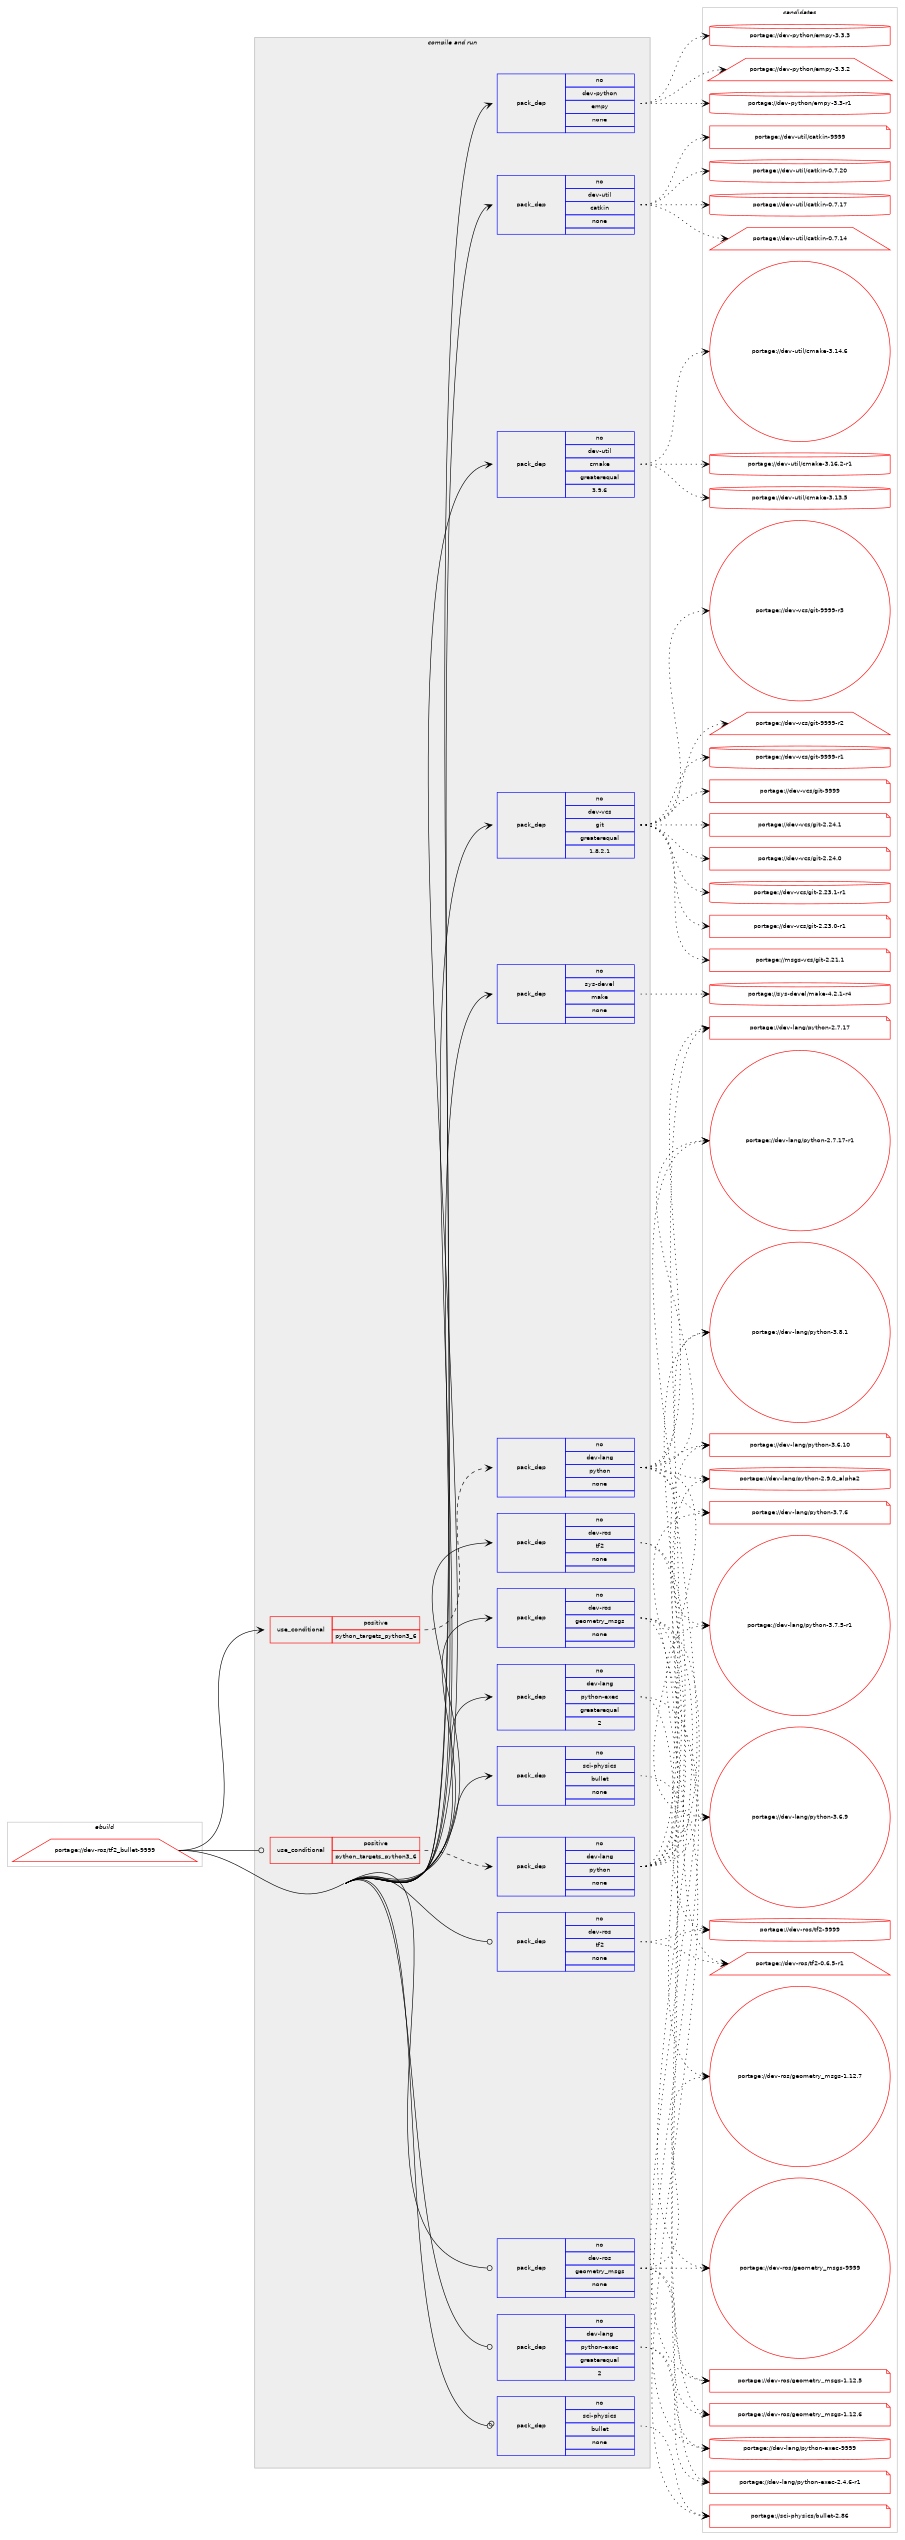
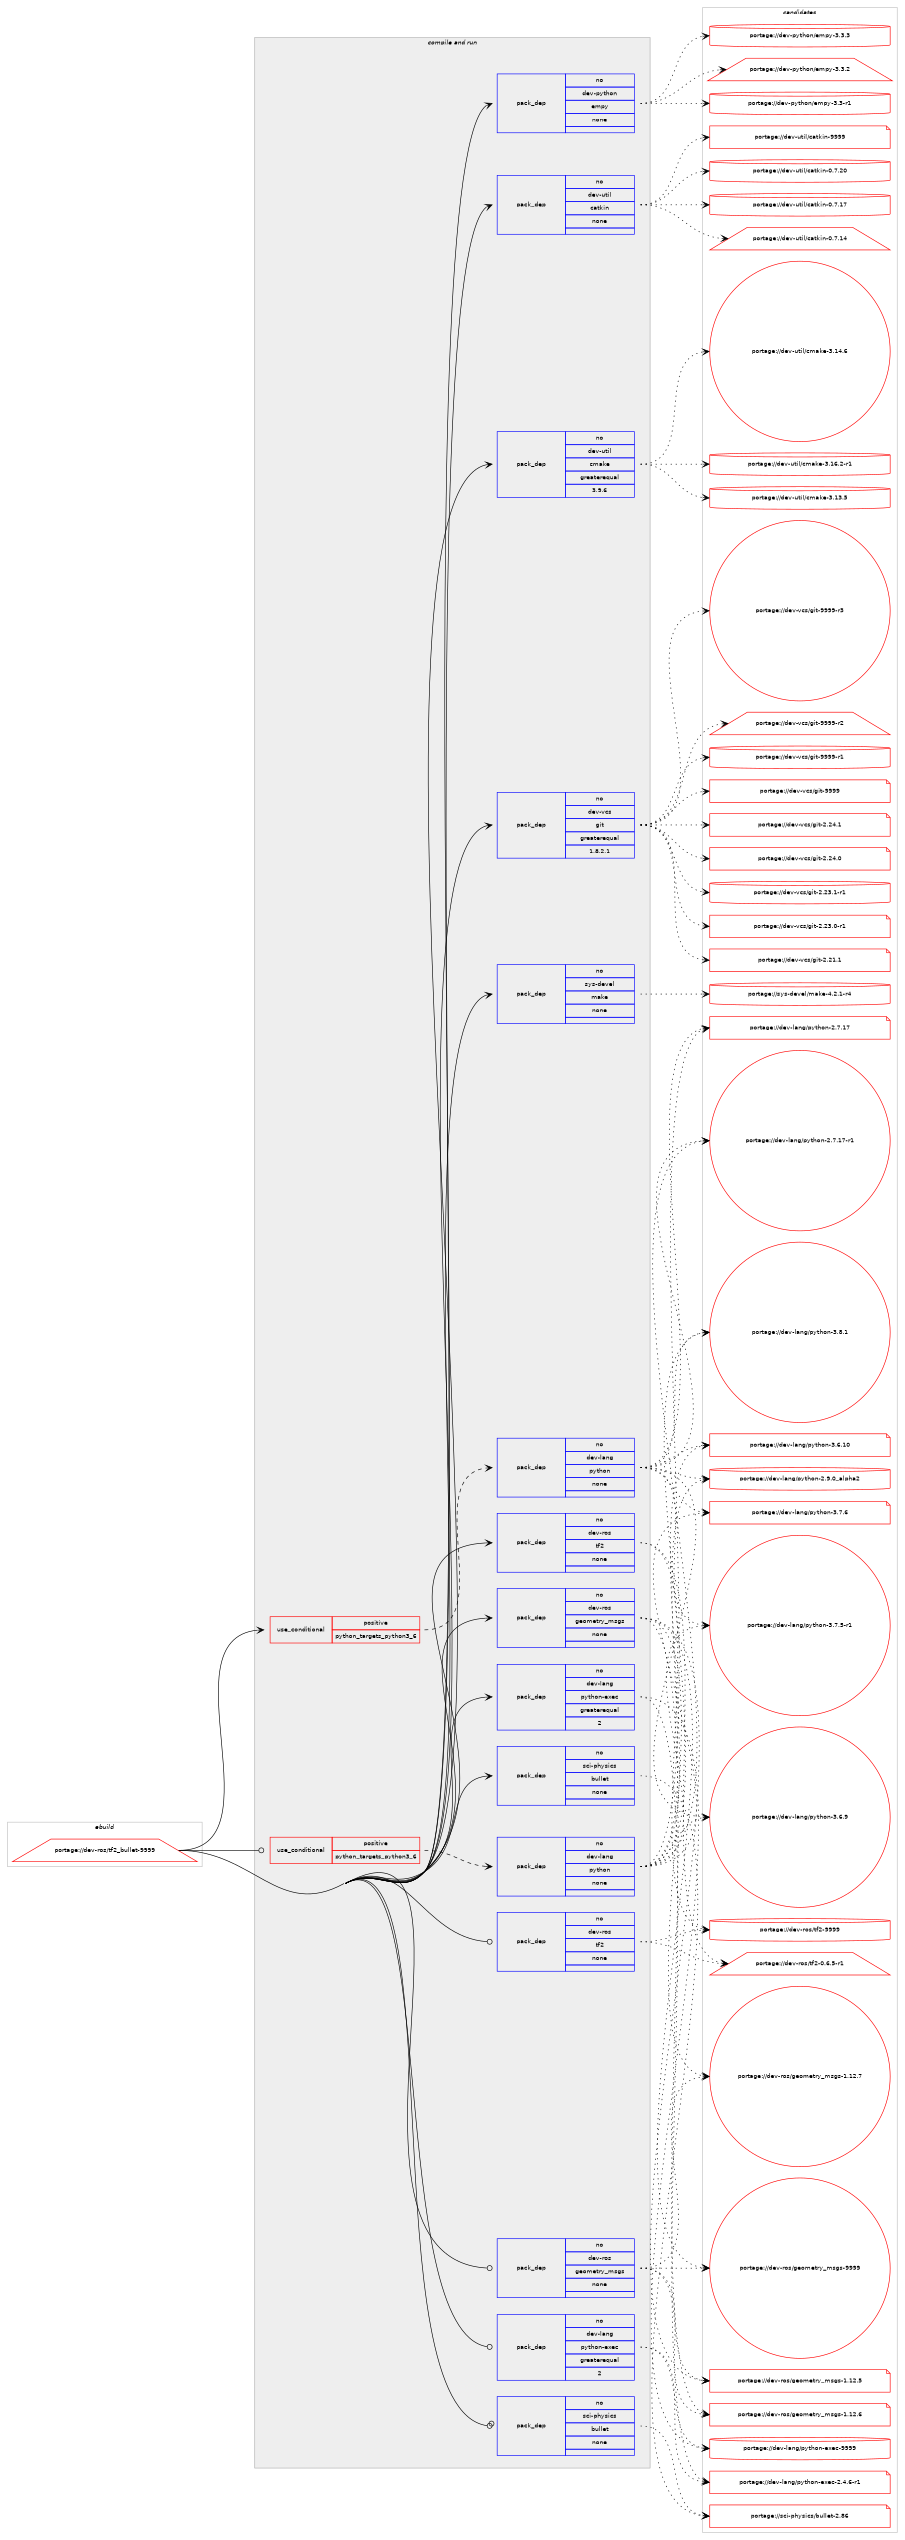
(800, 960) -> (800, 960)
